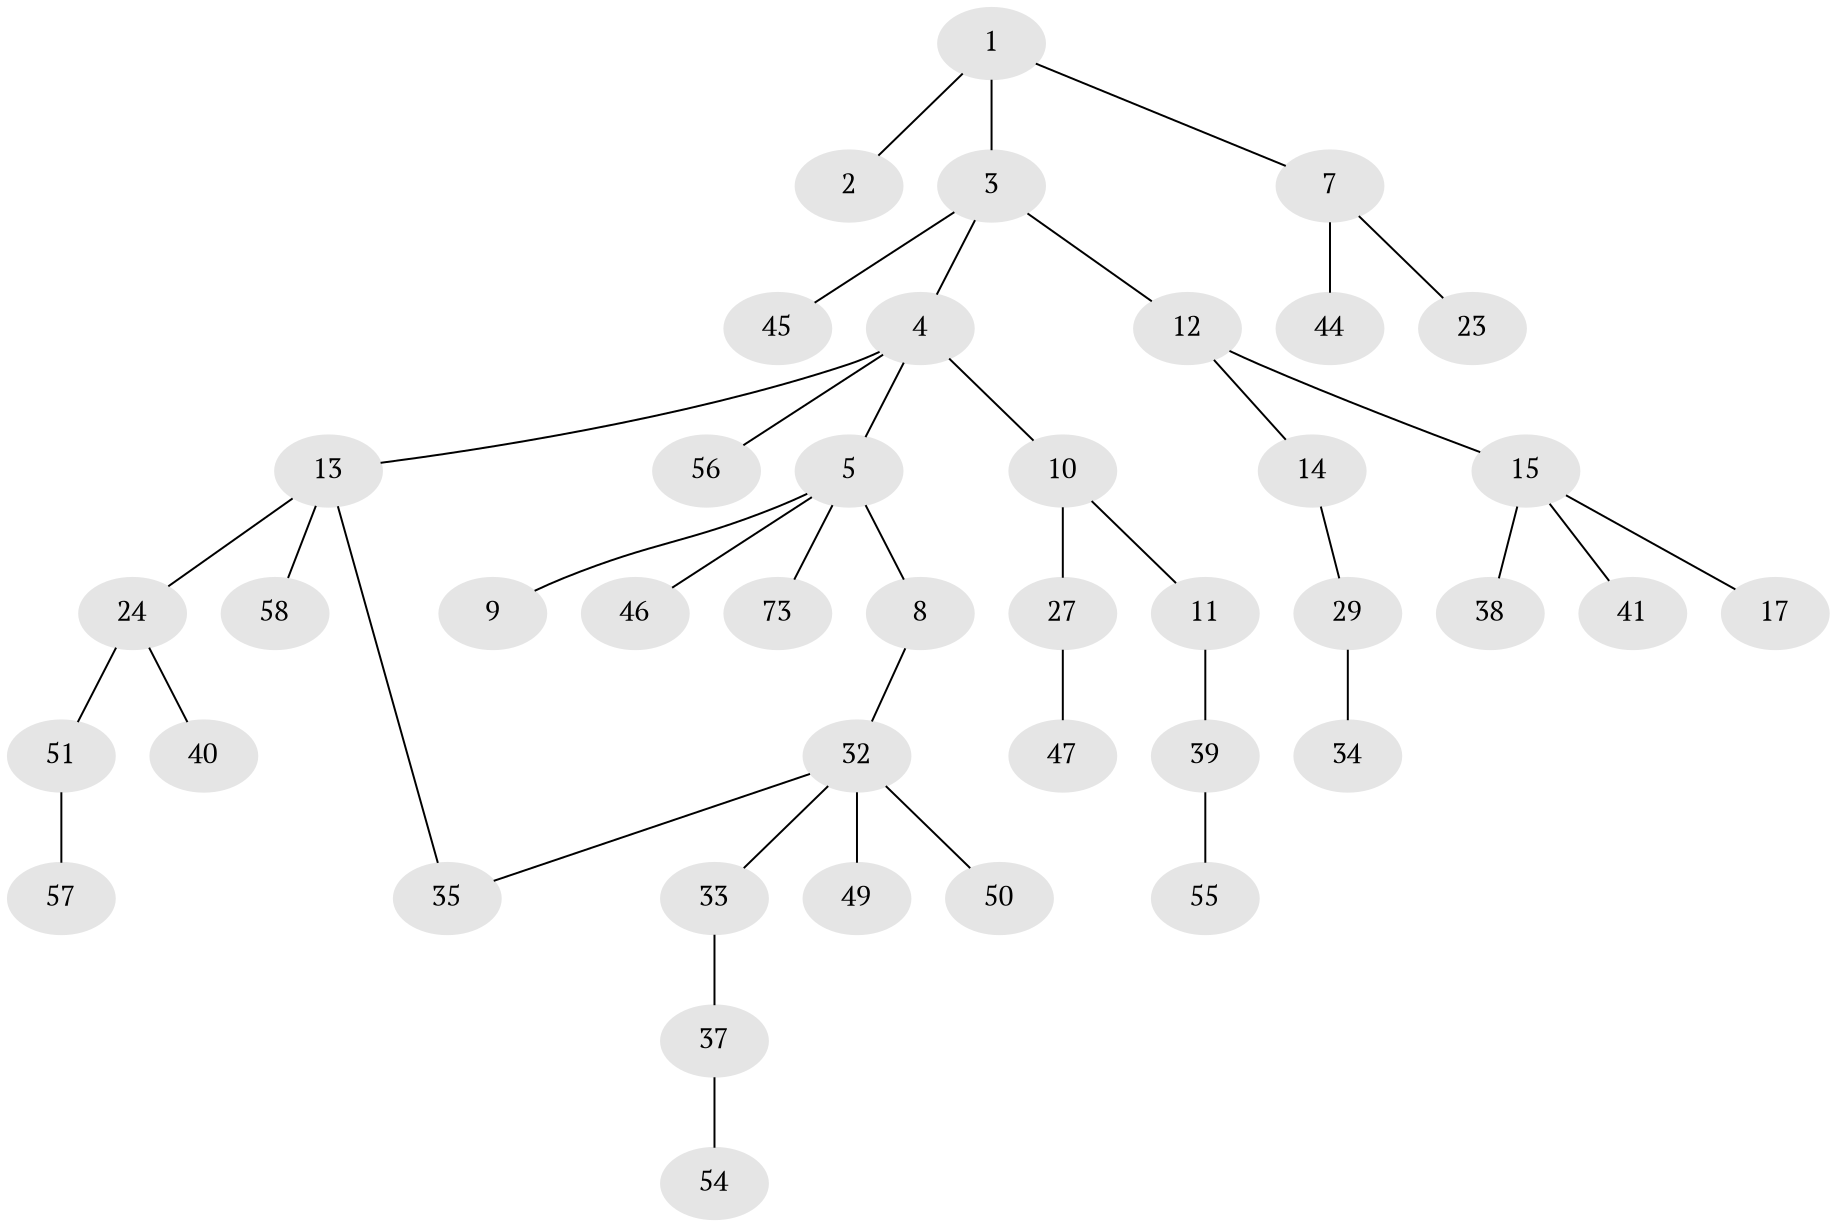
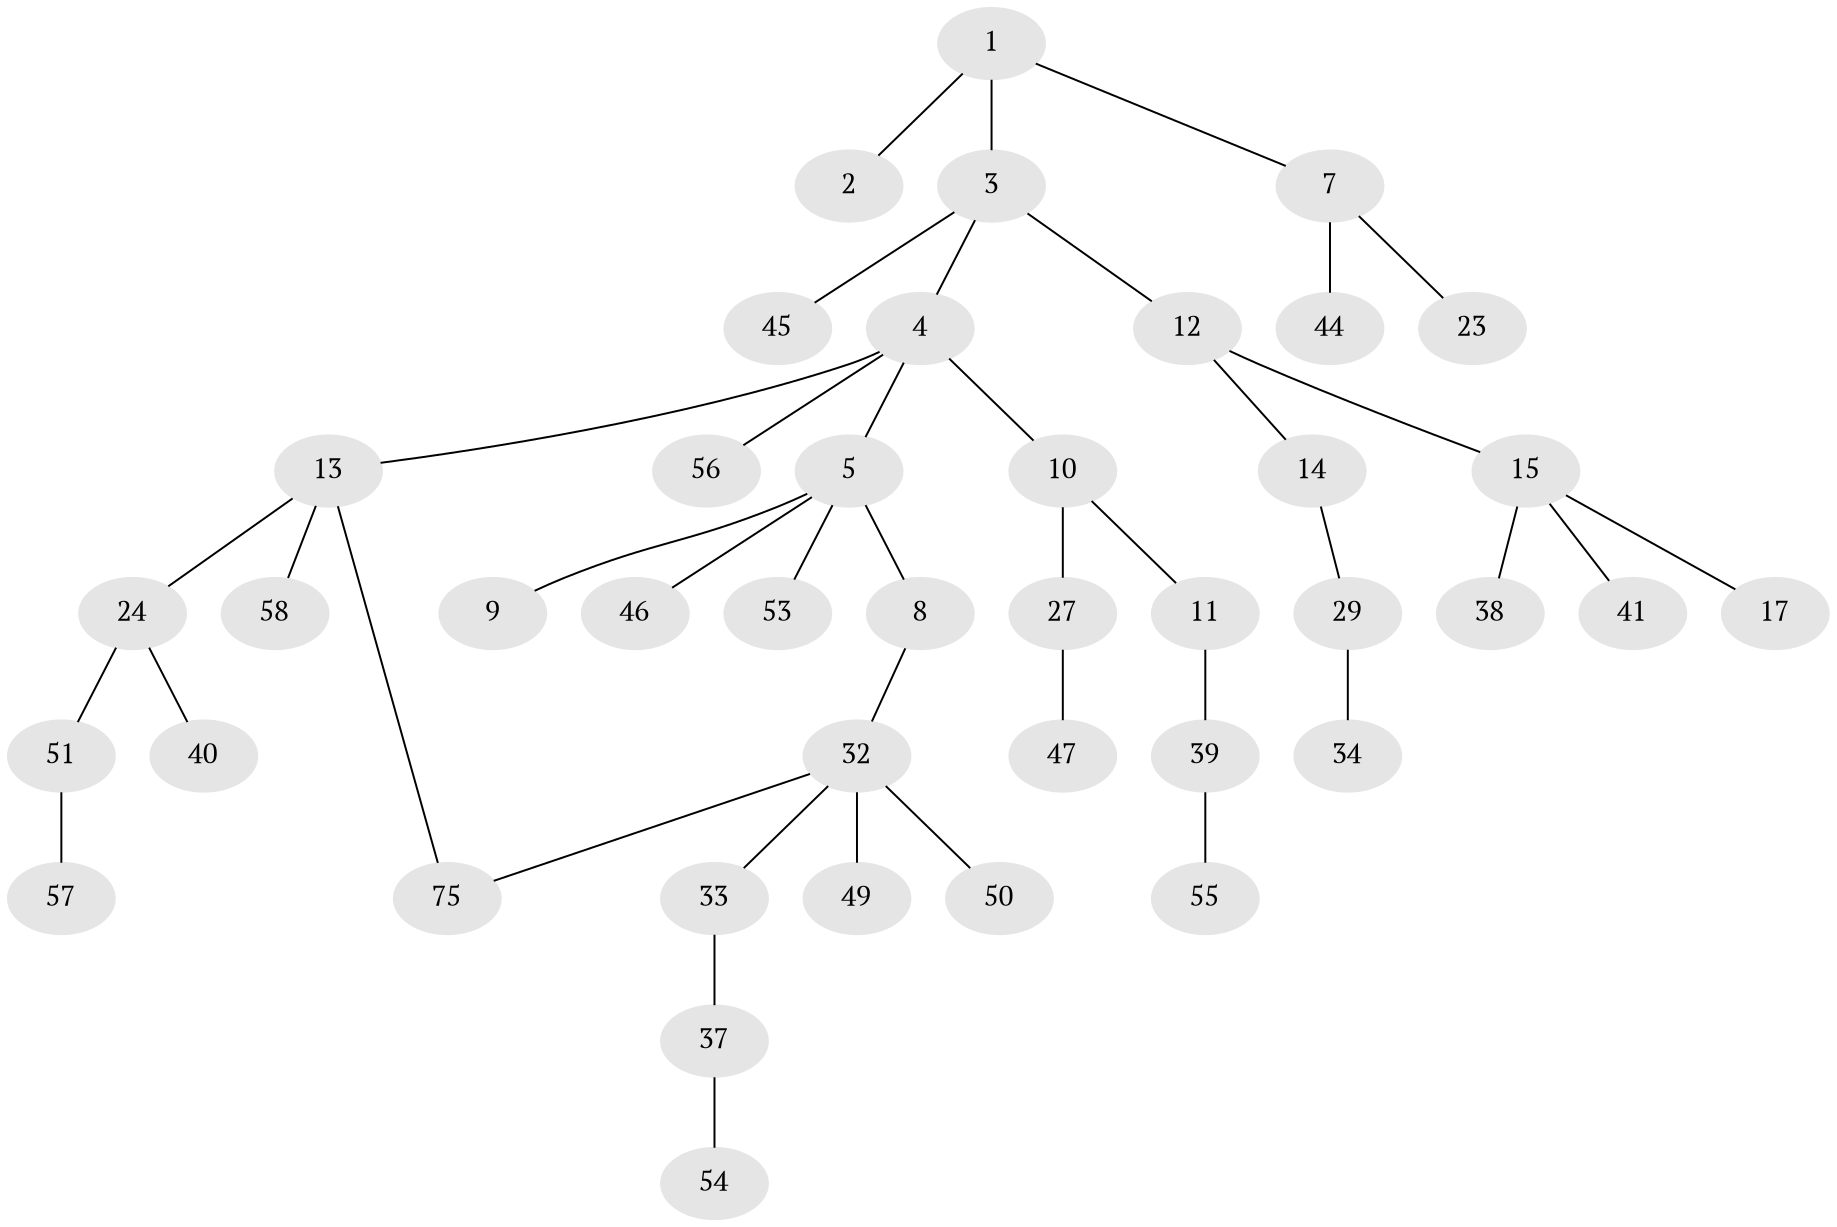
(778, 614) -> (778, 614)
(447, 899) -> (447, 899)
